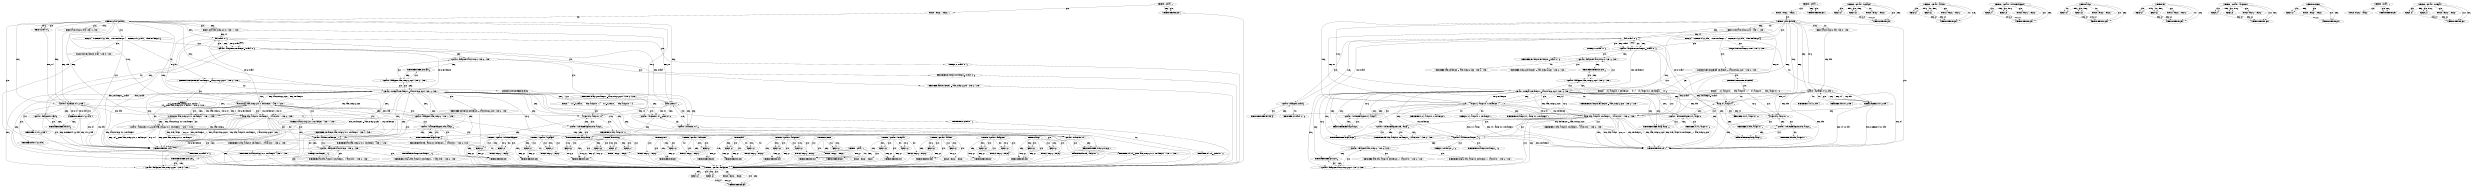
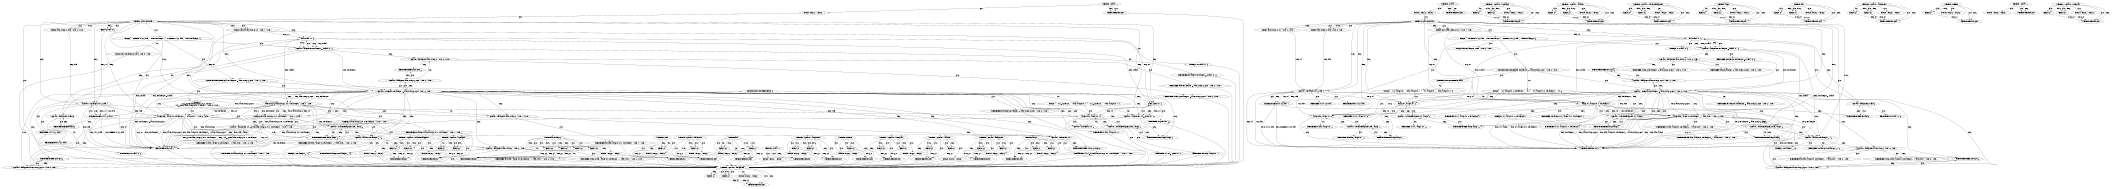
none -> (1278, 30)
none -> (1142, 109)
(1461, 111) -> (1533, 111)
none -> (1562, 127)
